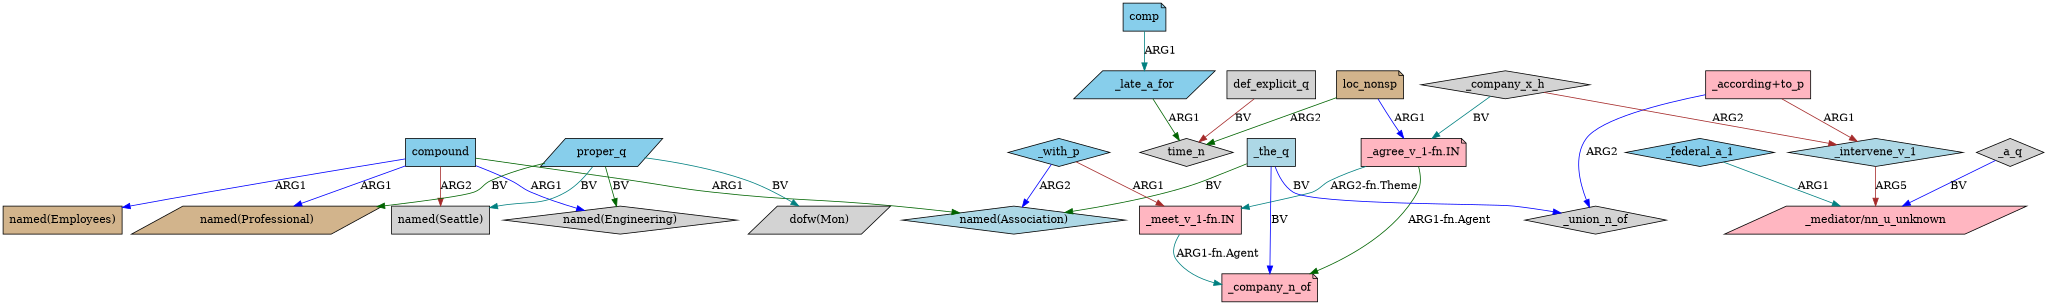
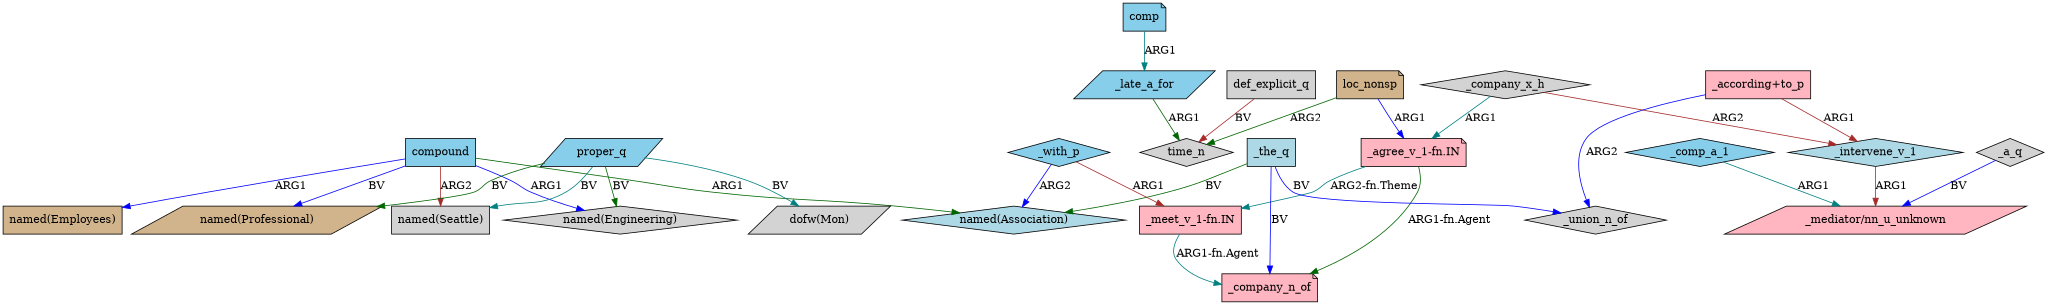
(1481, 119) -> (1481, 119)
(1700, 152) -> (1700, 152)
(376, 186) -> (376, 186)
(1892, 186) -> (1892, 186)
